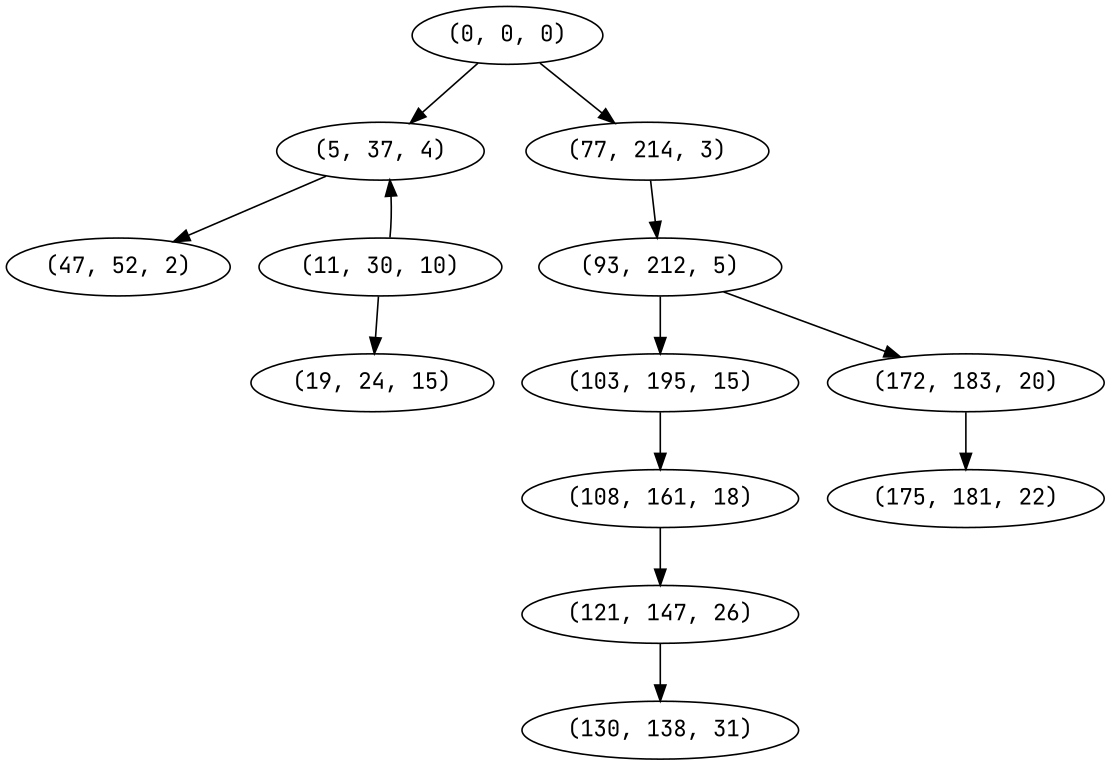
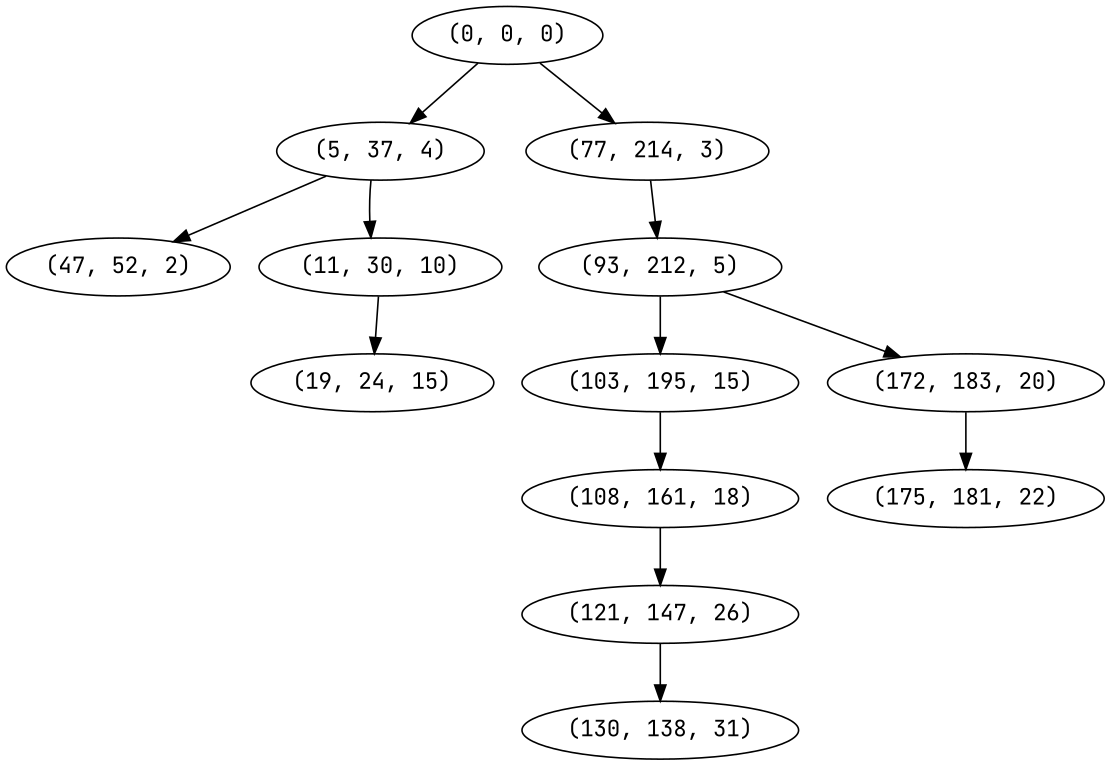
(391, 217) -> (370, 201)
